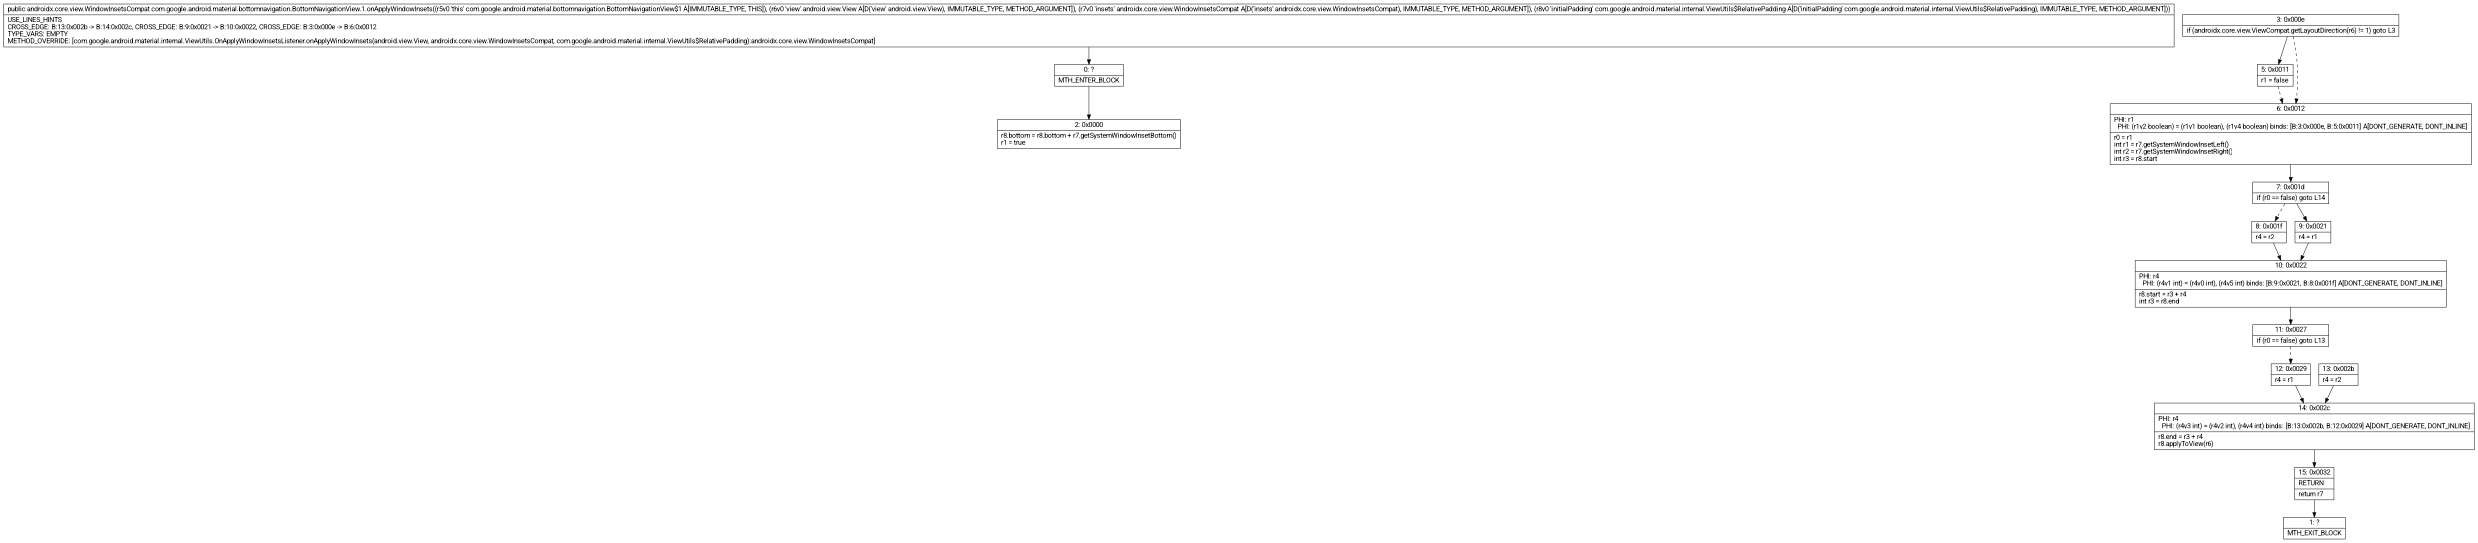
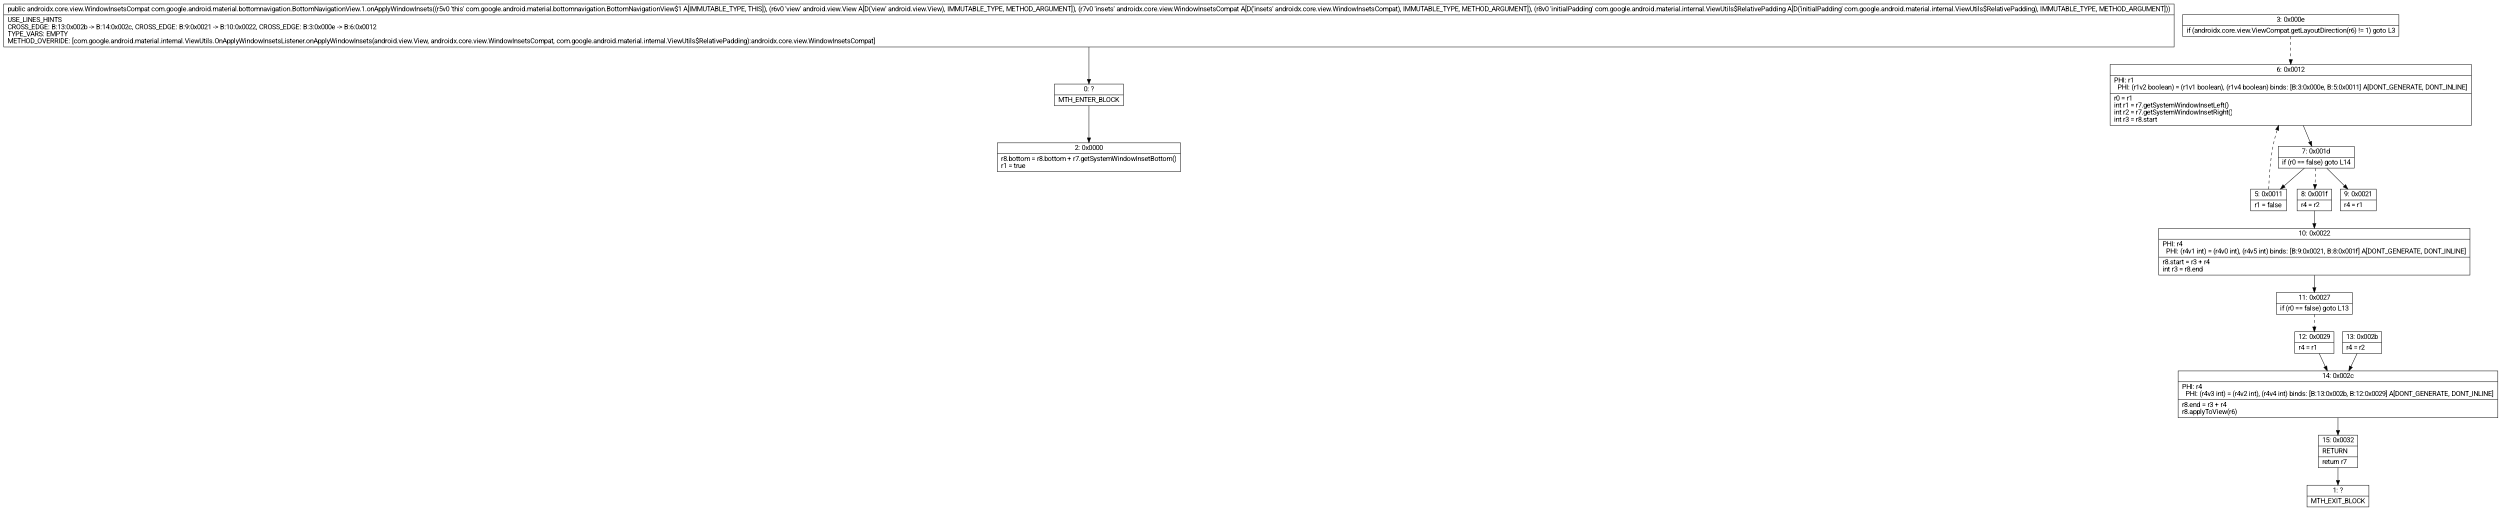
(2284, 48) -> (2294, 177)
(2306, 249) -> none
